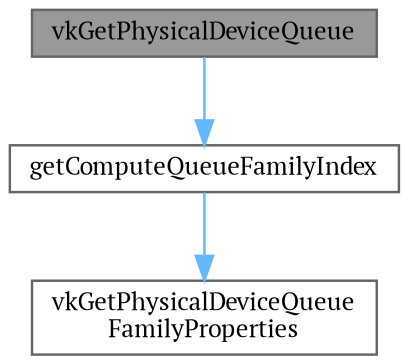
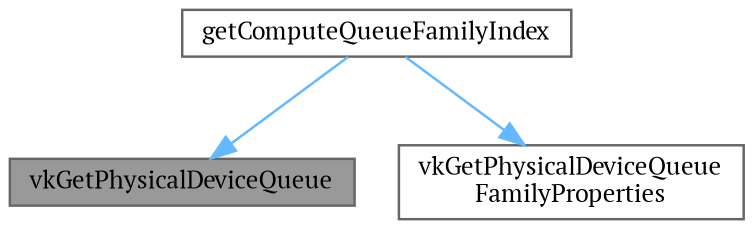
(204, 89) -> (290, 100)
